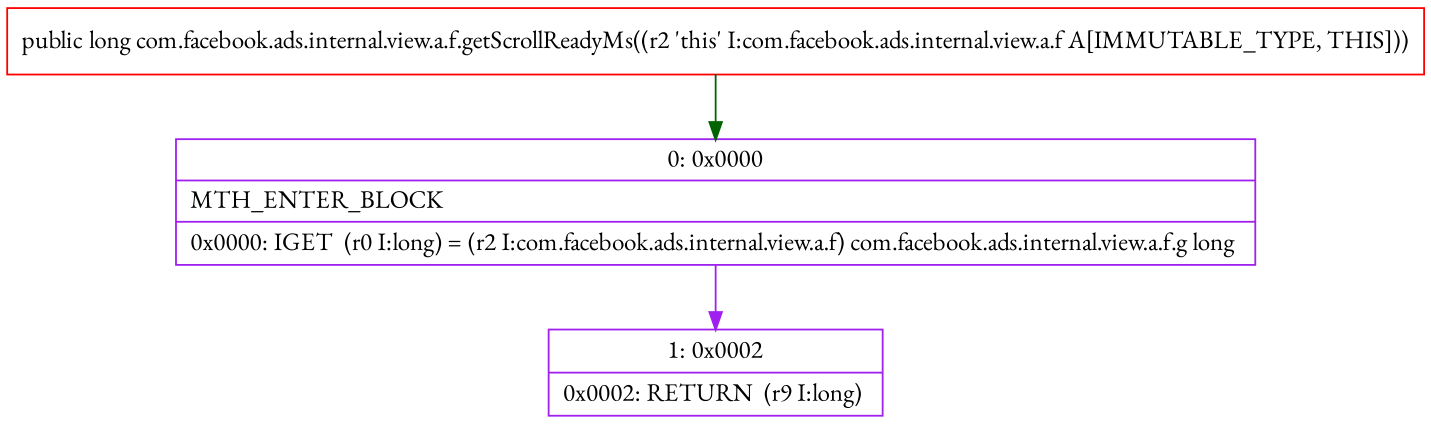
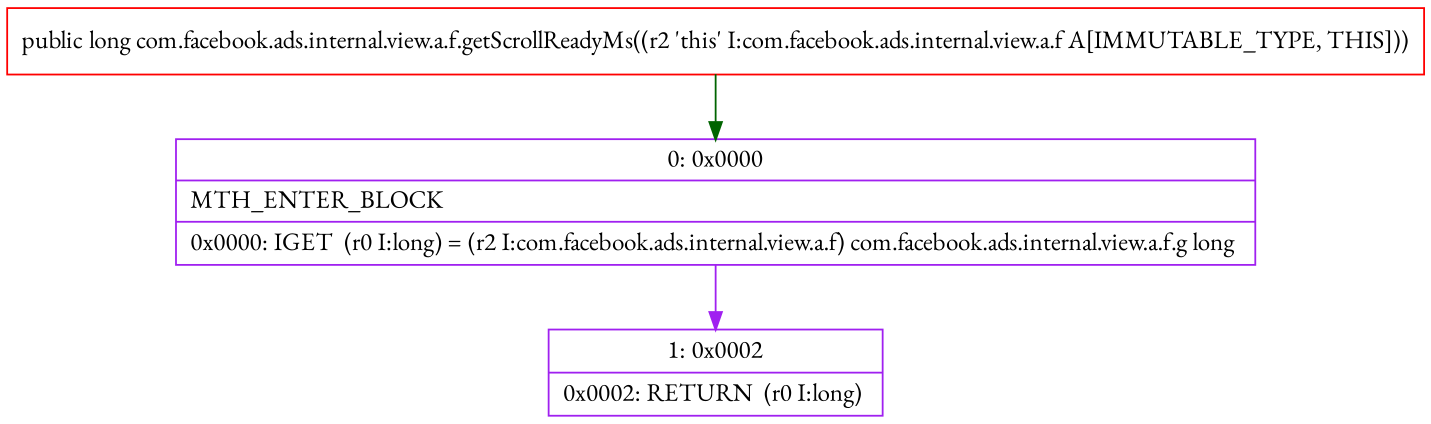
(716, 393) -> (716, 393)
